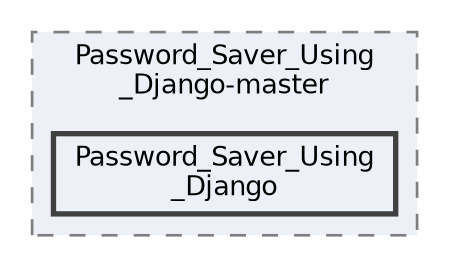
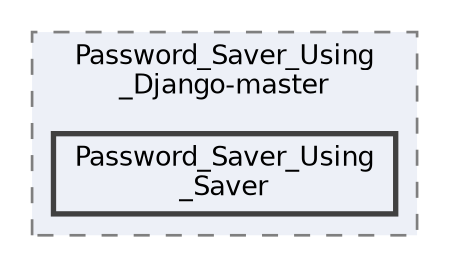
(225, 174) -> (225, 174)
